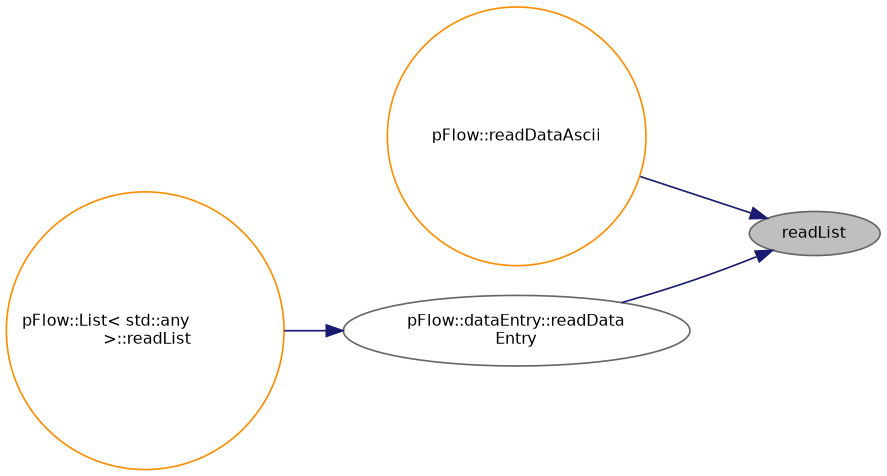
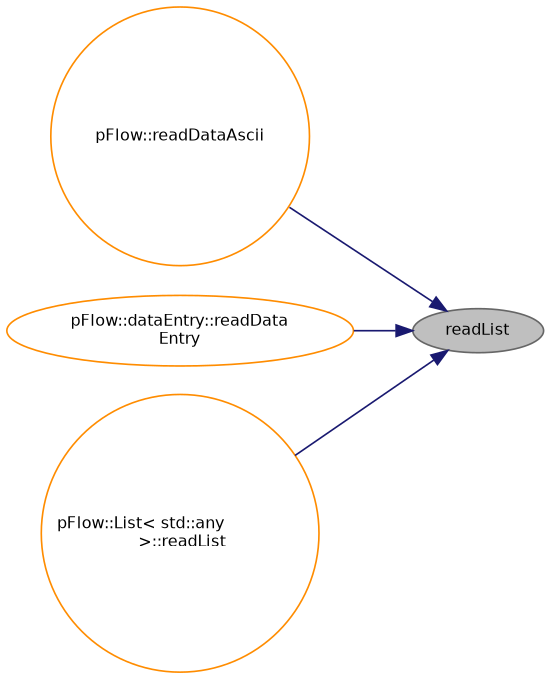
(305, 331) -> (364, 408)
(517, 331) -> (180, 331)
